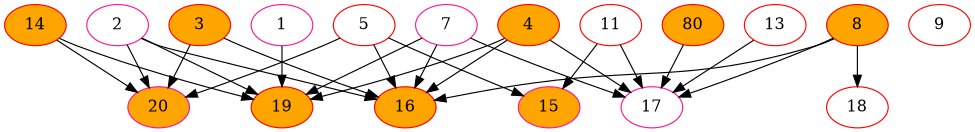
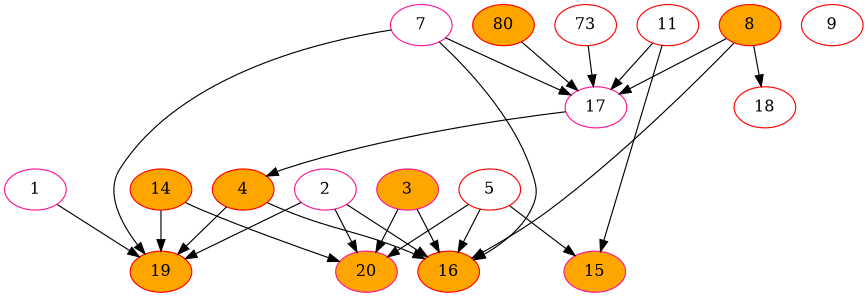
(200, 25) -> (408, 190)
(775, 25) -> (586, 25)
(591, 67) -> (420, 135)
